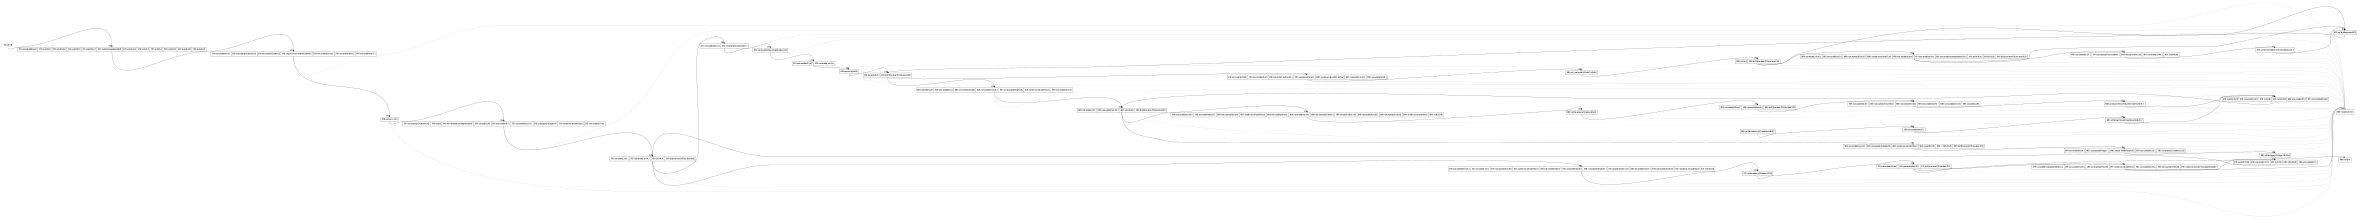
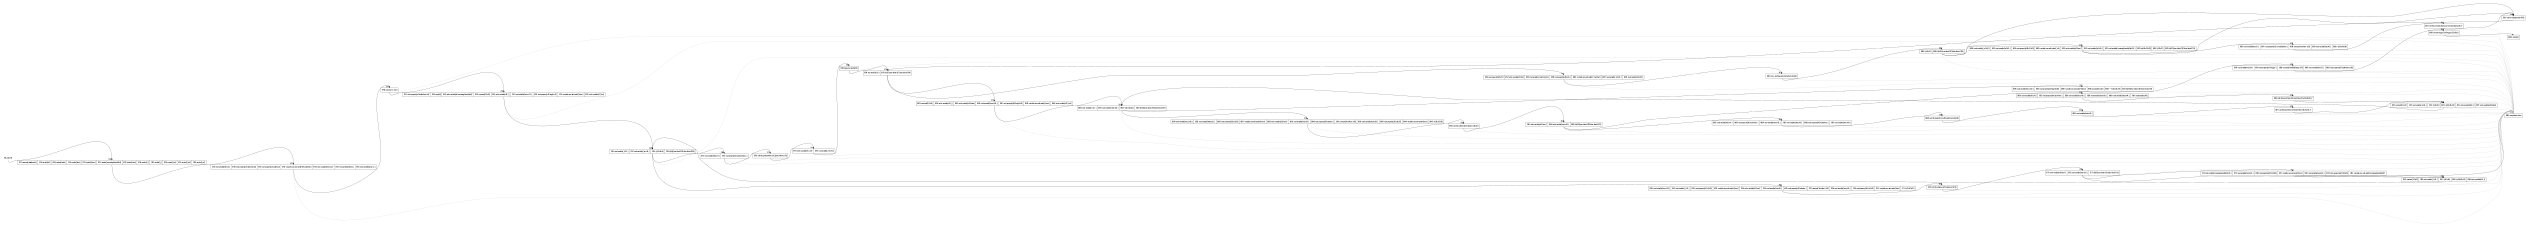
none -> (1782, 123)
